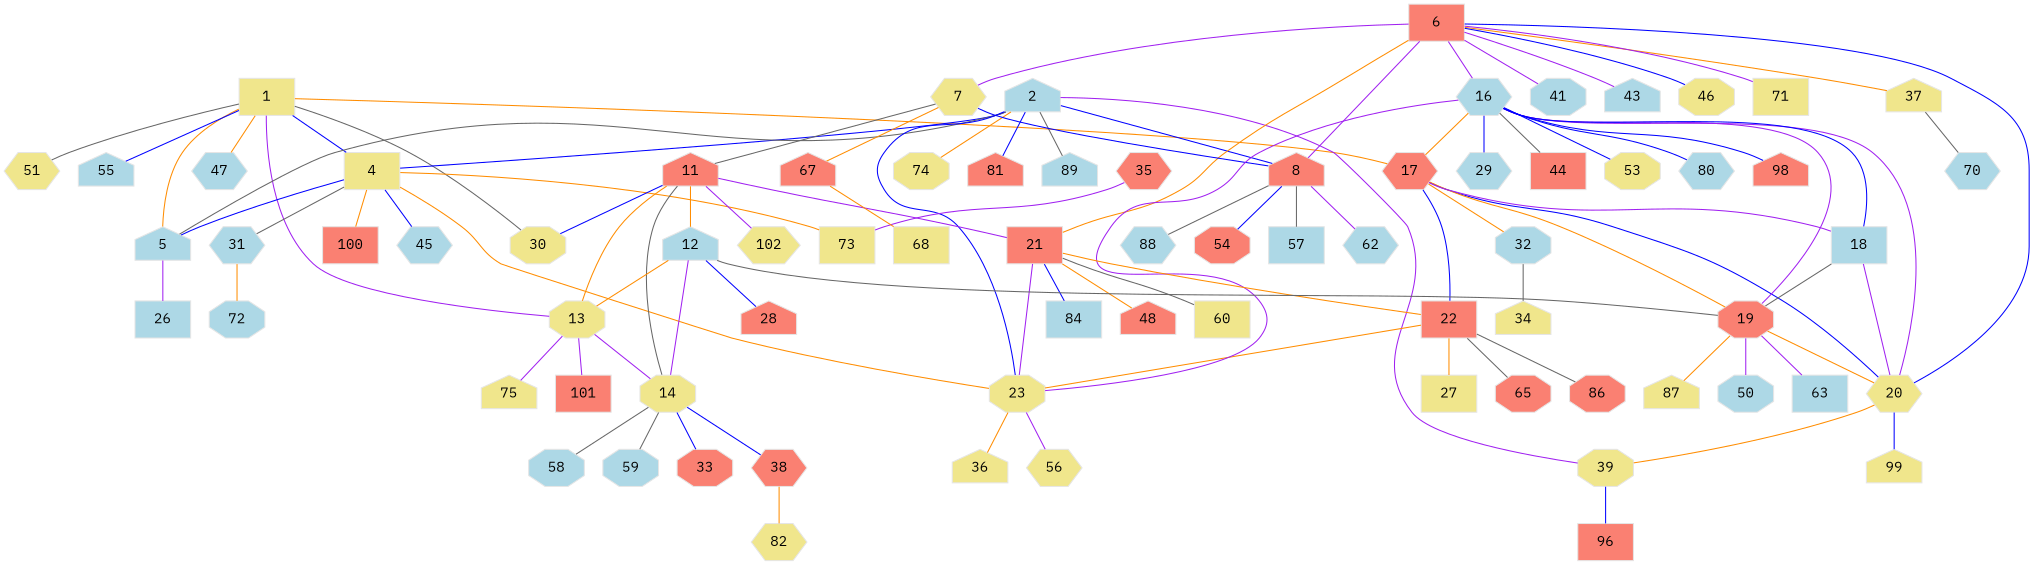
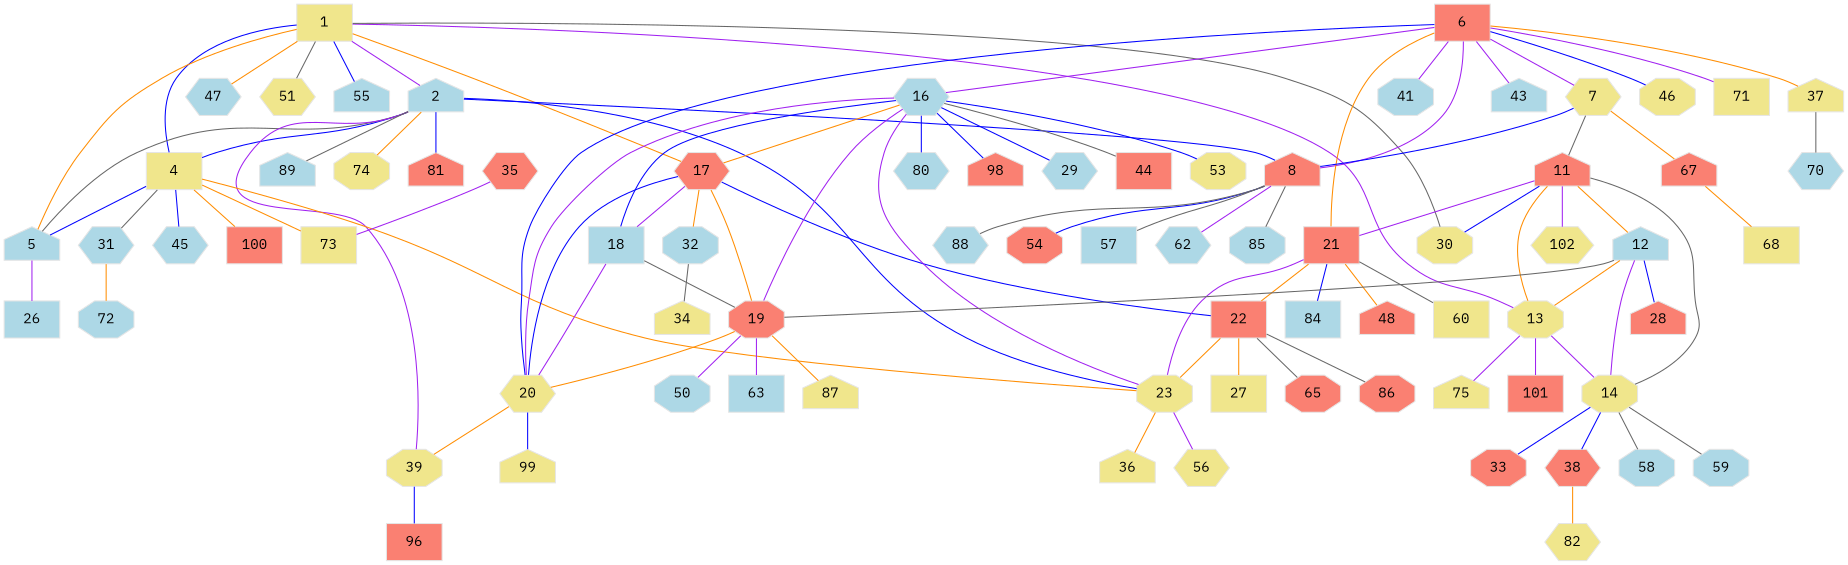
none -> (386, 63)
none -> (1257, 245)
